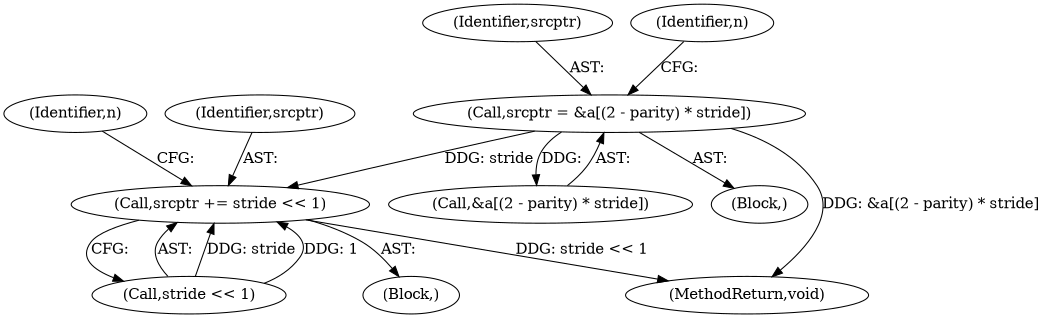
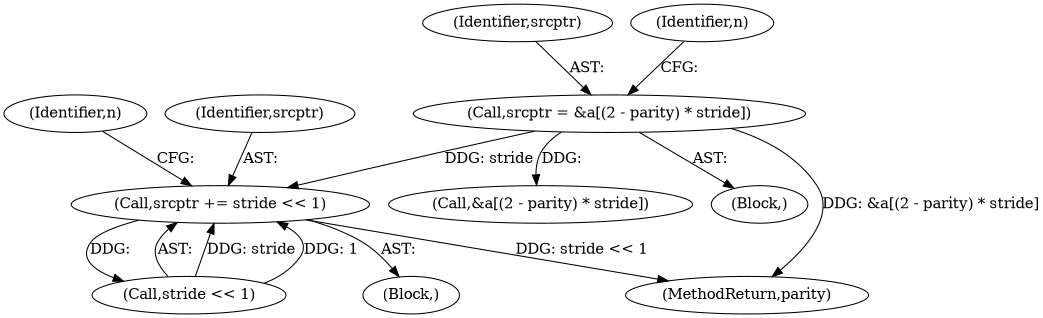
(587, 166) -> none
(112, 250) -> (112, 250)
(747, 295) -> (747, 295)
